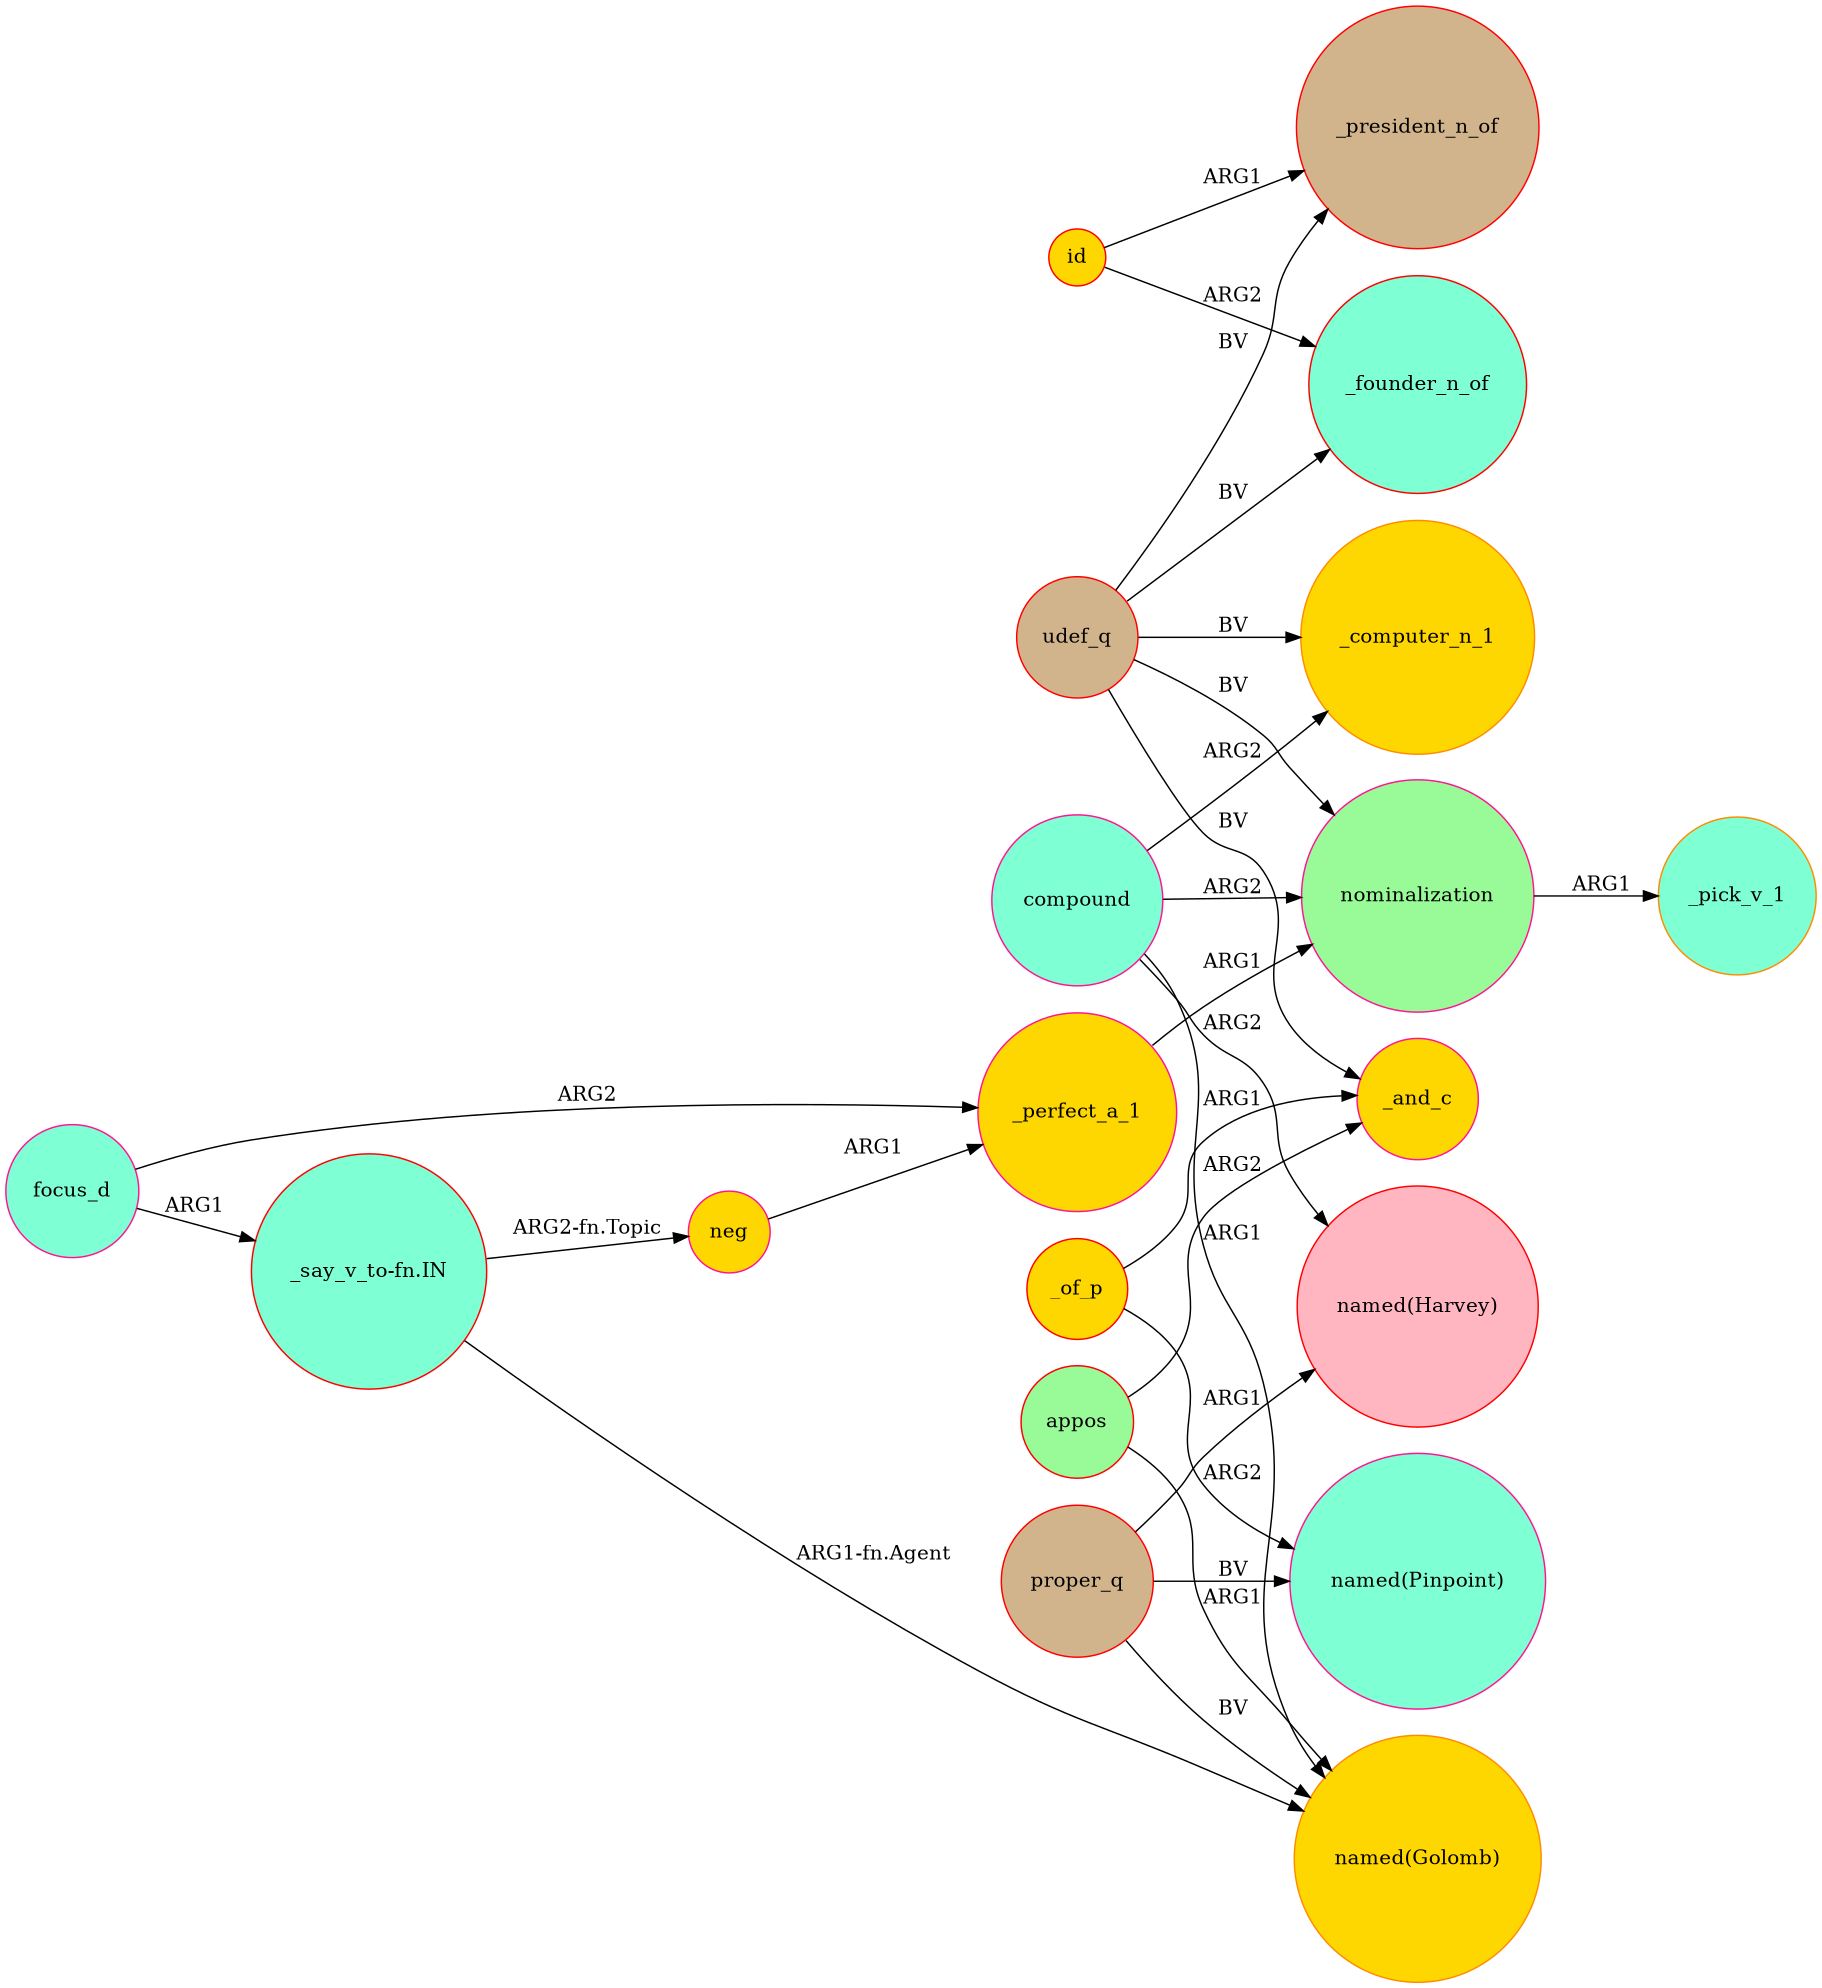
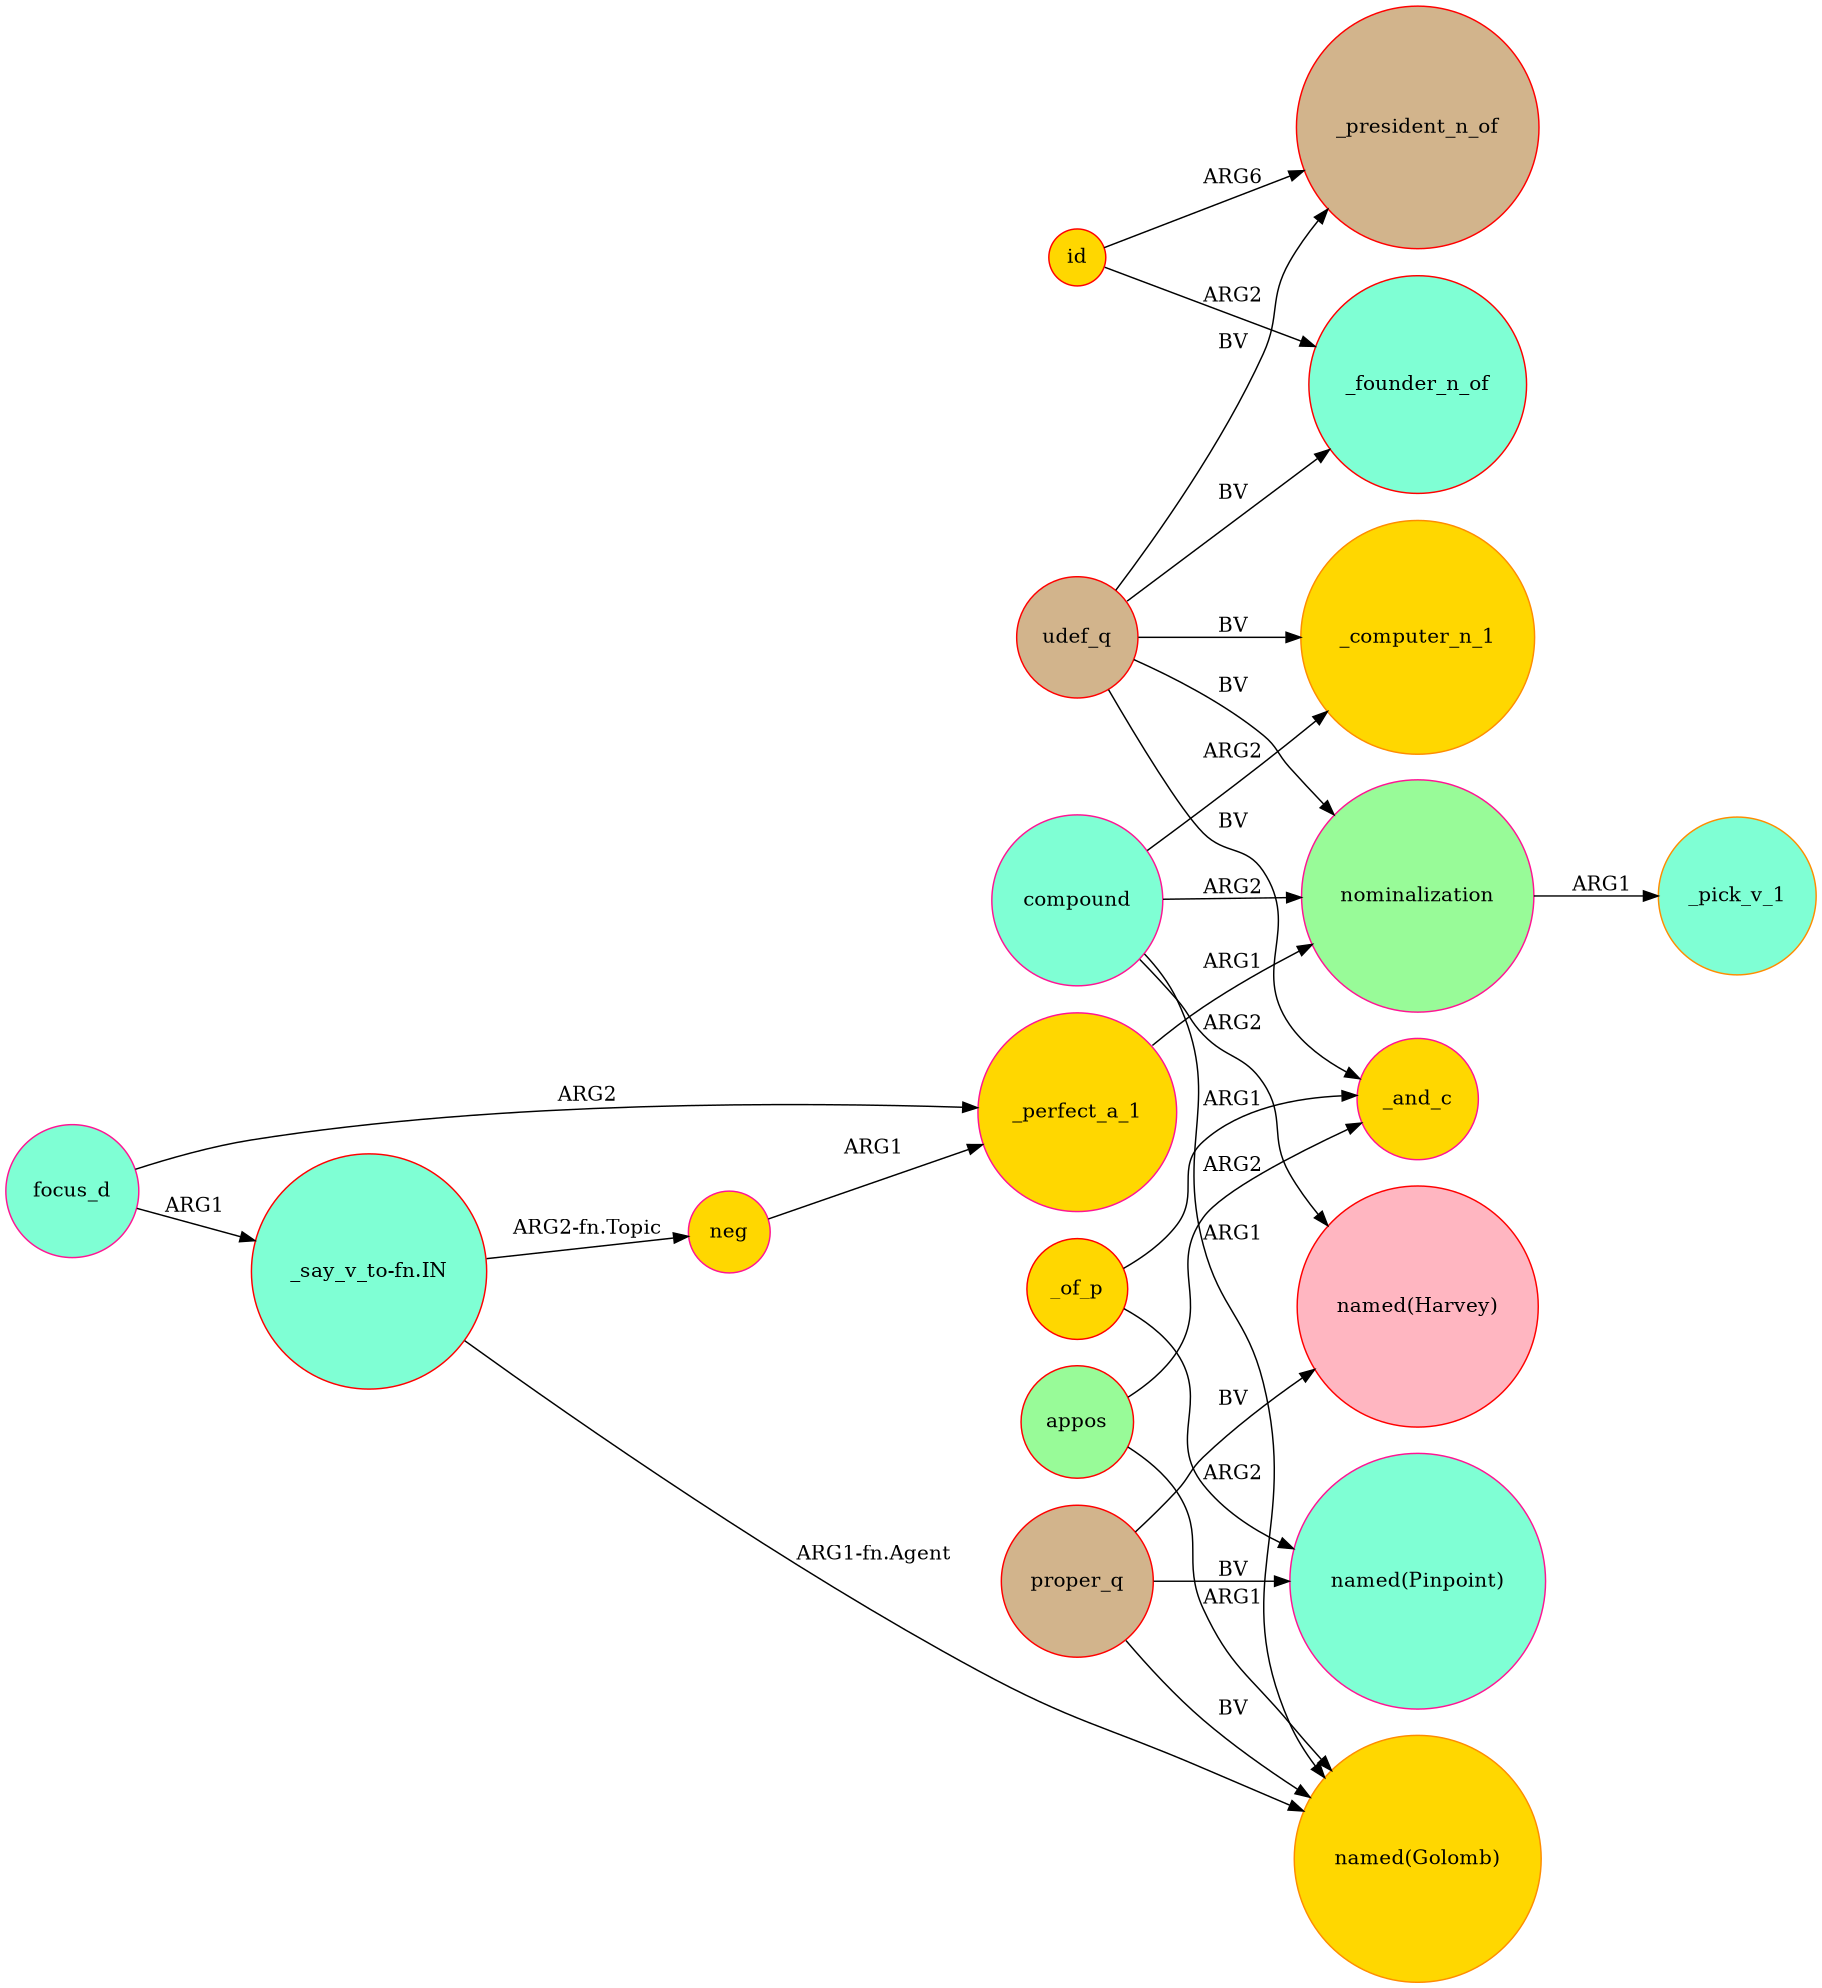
(1233, 178) -> (1233, 178)
(1233, 1399) -> (1233, 1399)
